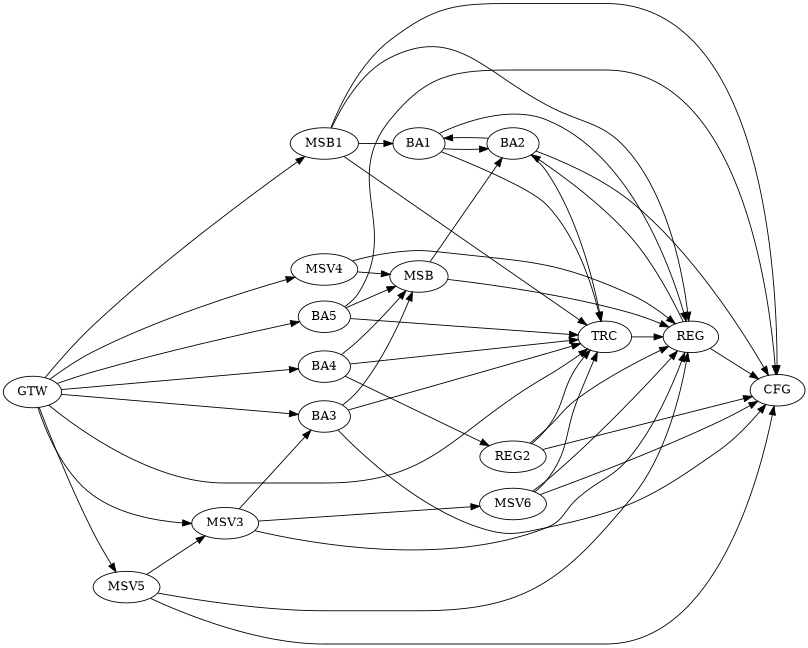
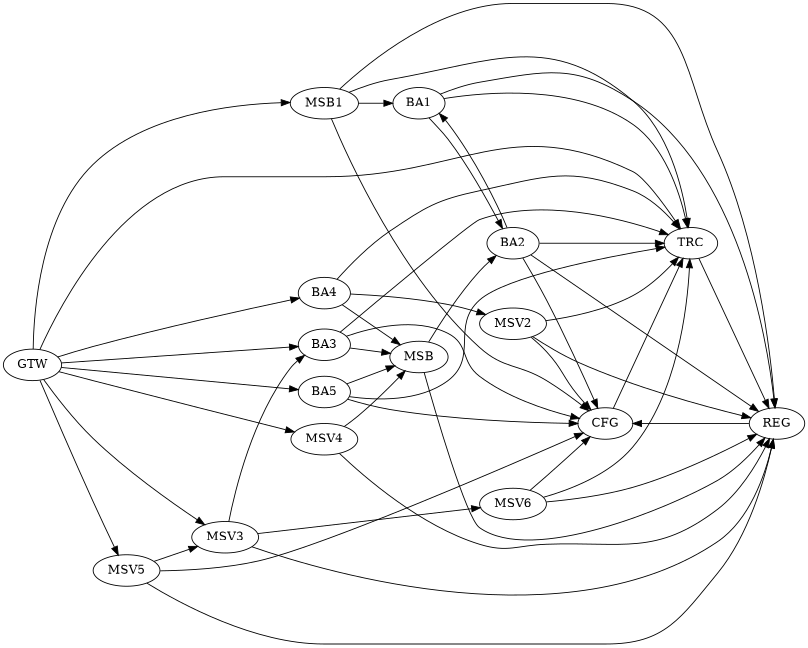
(624, 230) -> (641, 331)
none -> (645, 341)
(513, 457) -> (513, 324)
